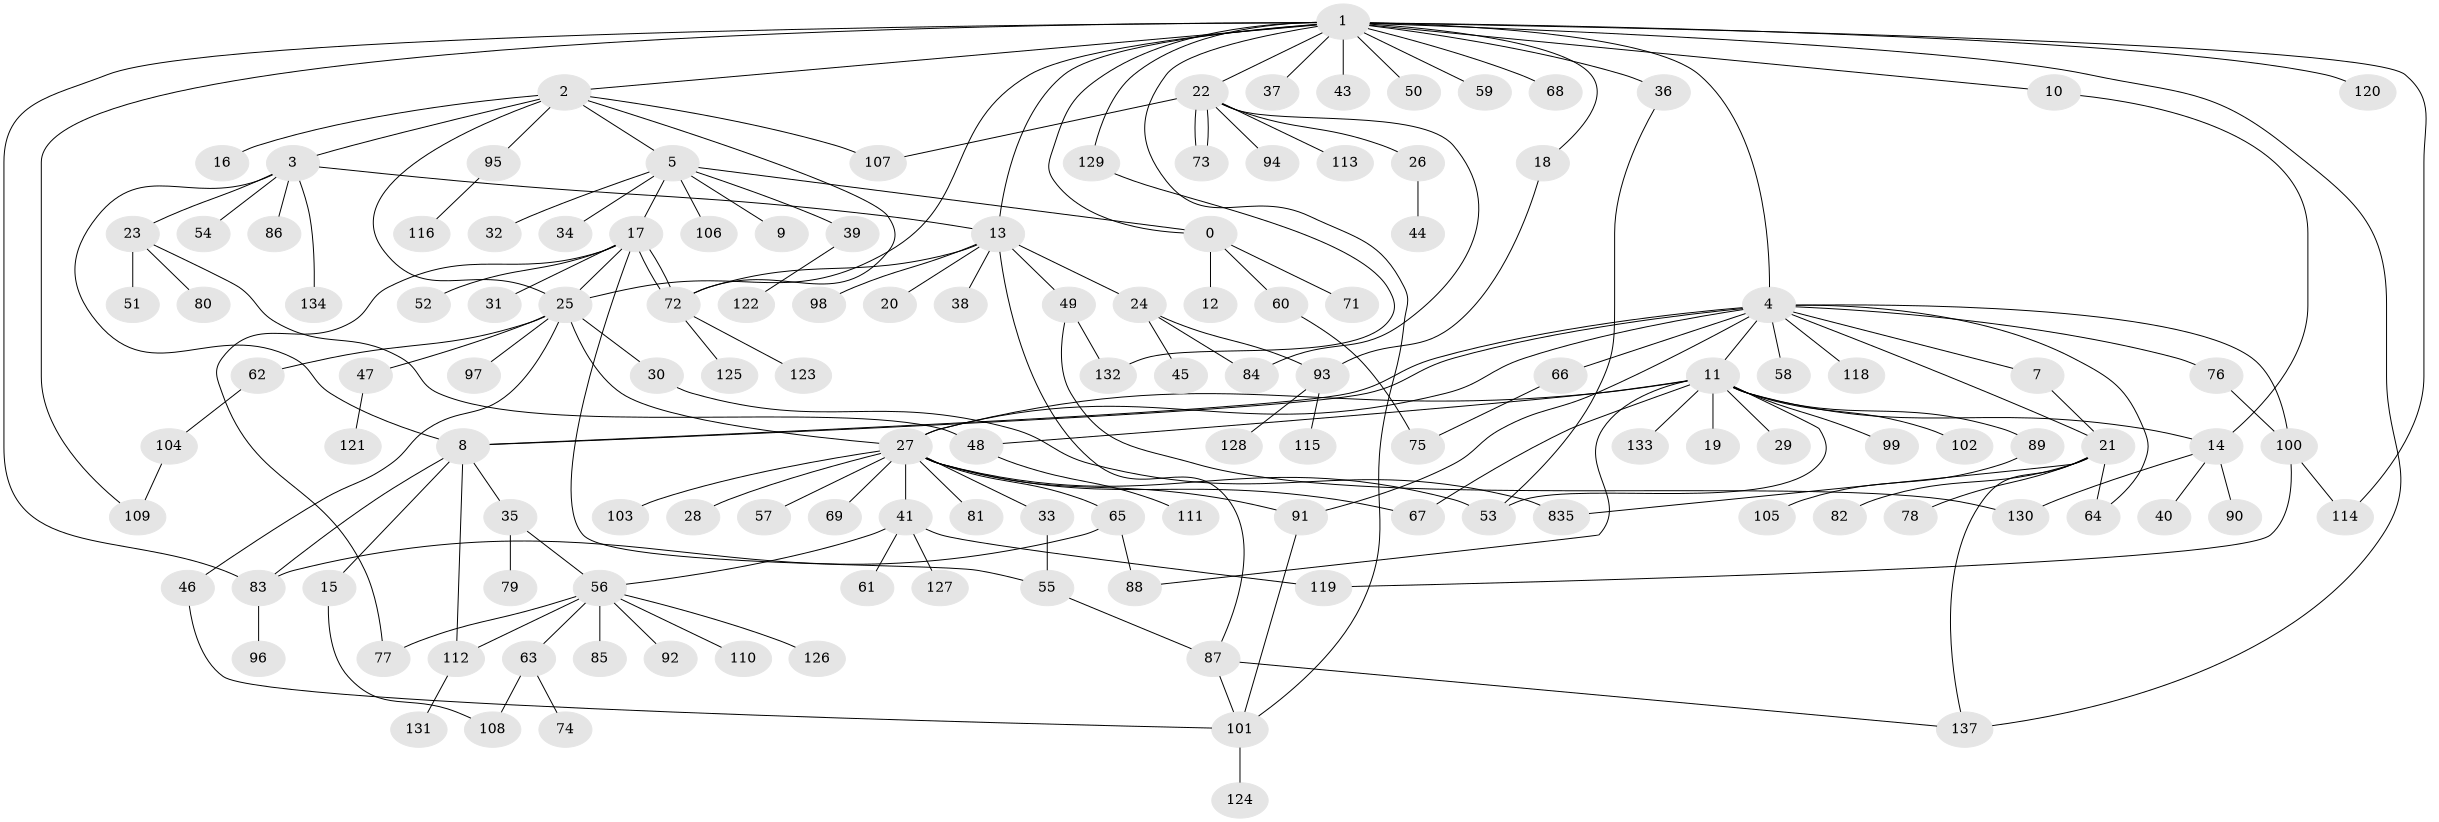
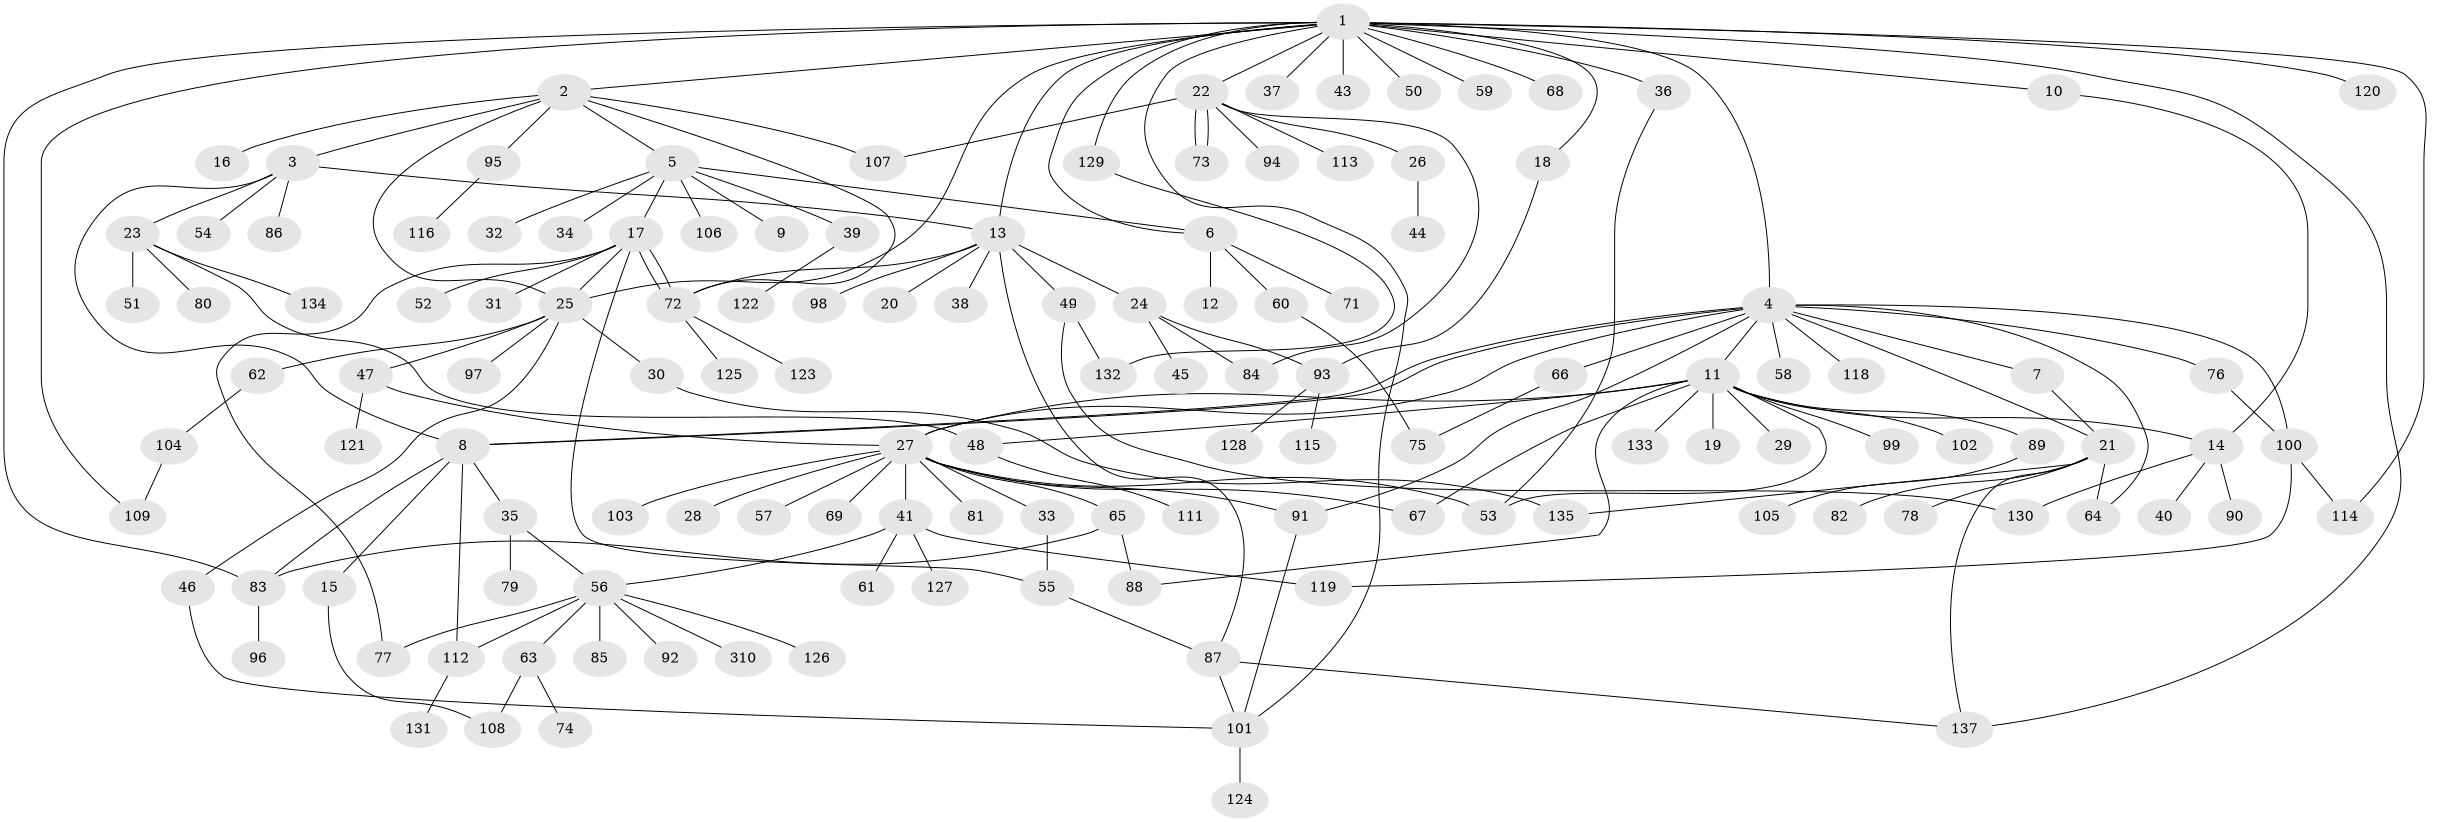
(312, 233) -> (222, 271)
(1210, 234) -> (1210, 234)
(722, 423) -> (631, 431)
(1562, 517) -> (1562, 517)
(743, 659) -> (743, 659)
